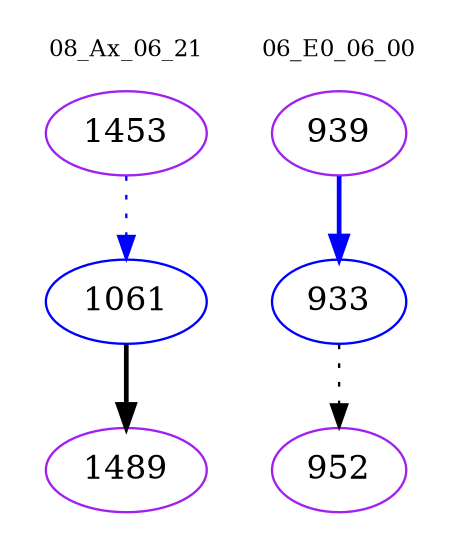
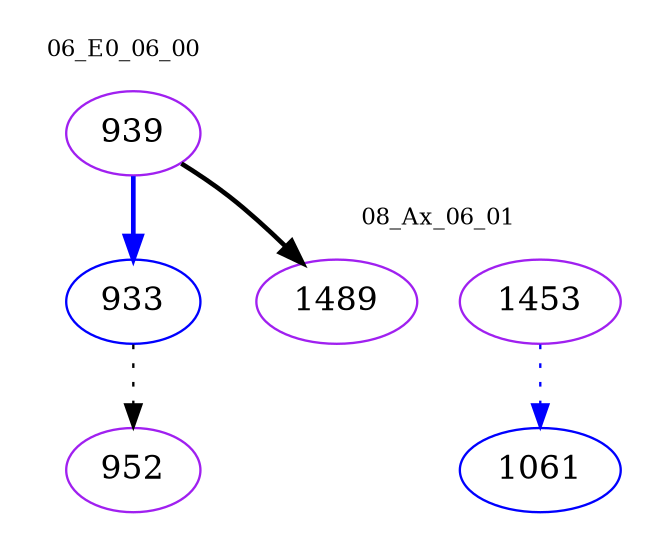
(126, 50) -> (439, 219)
(126, 374) -> (253, 217)
